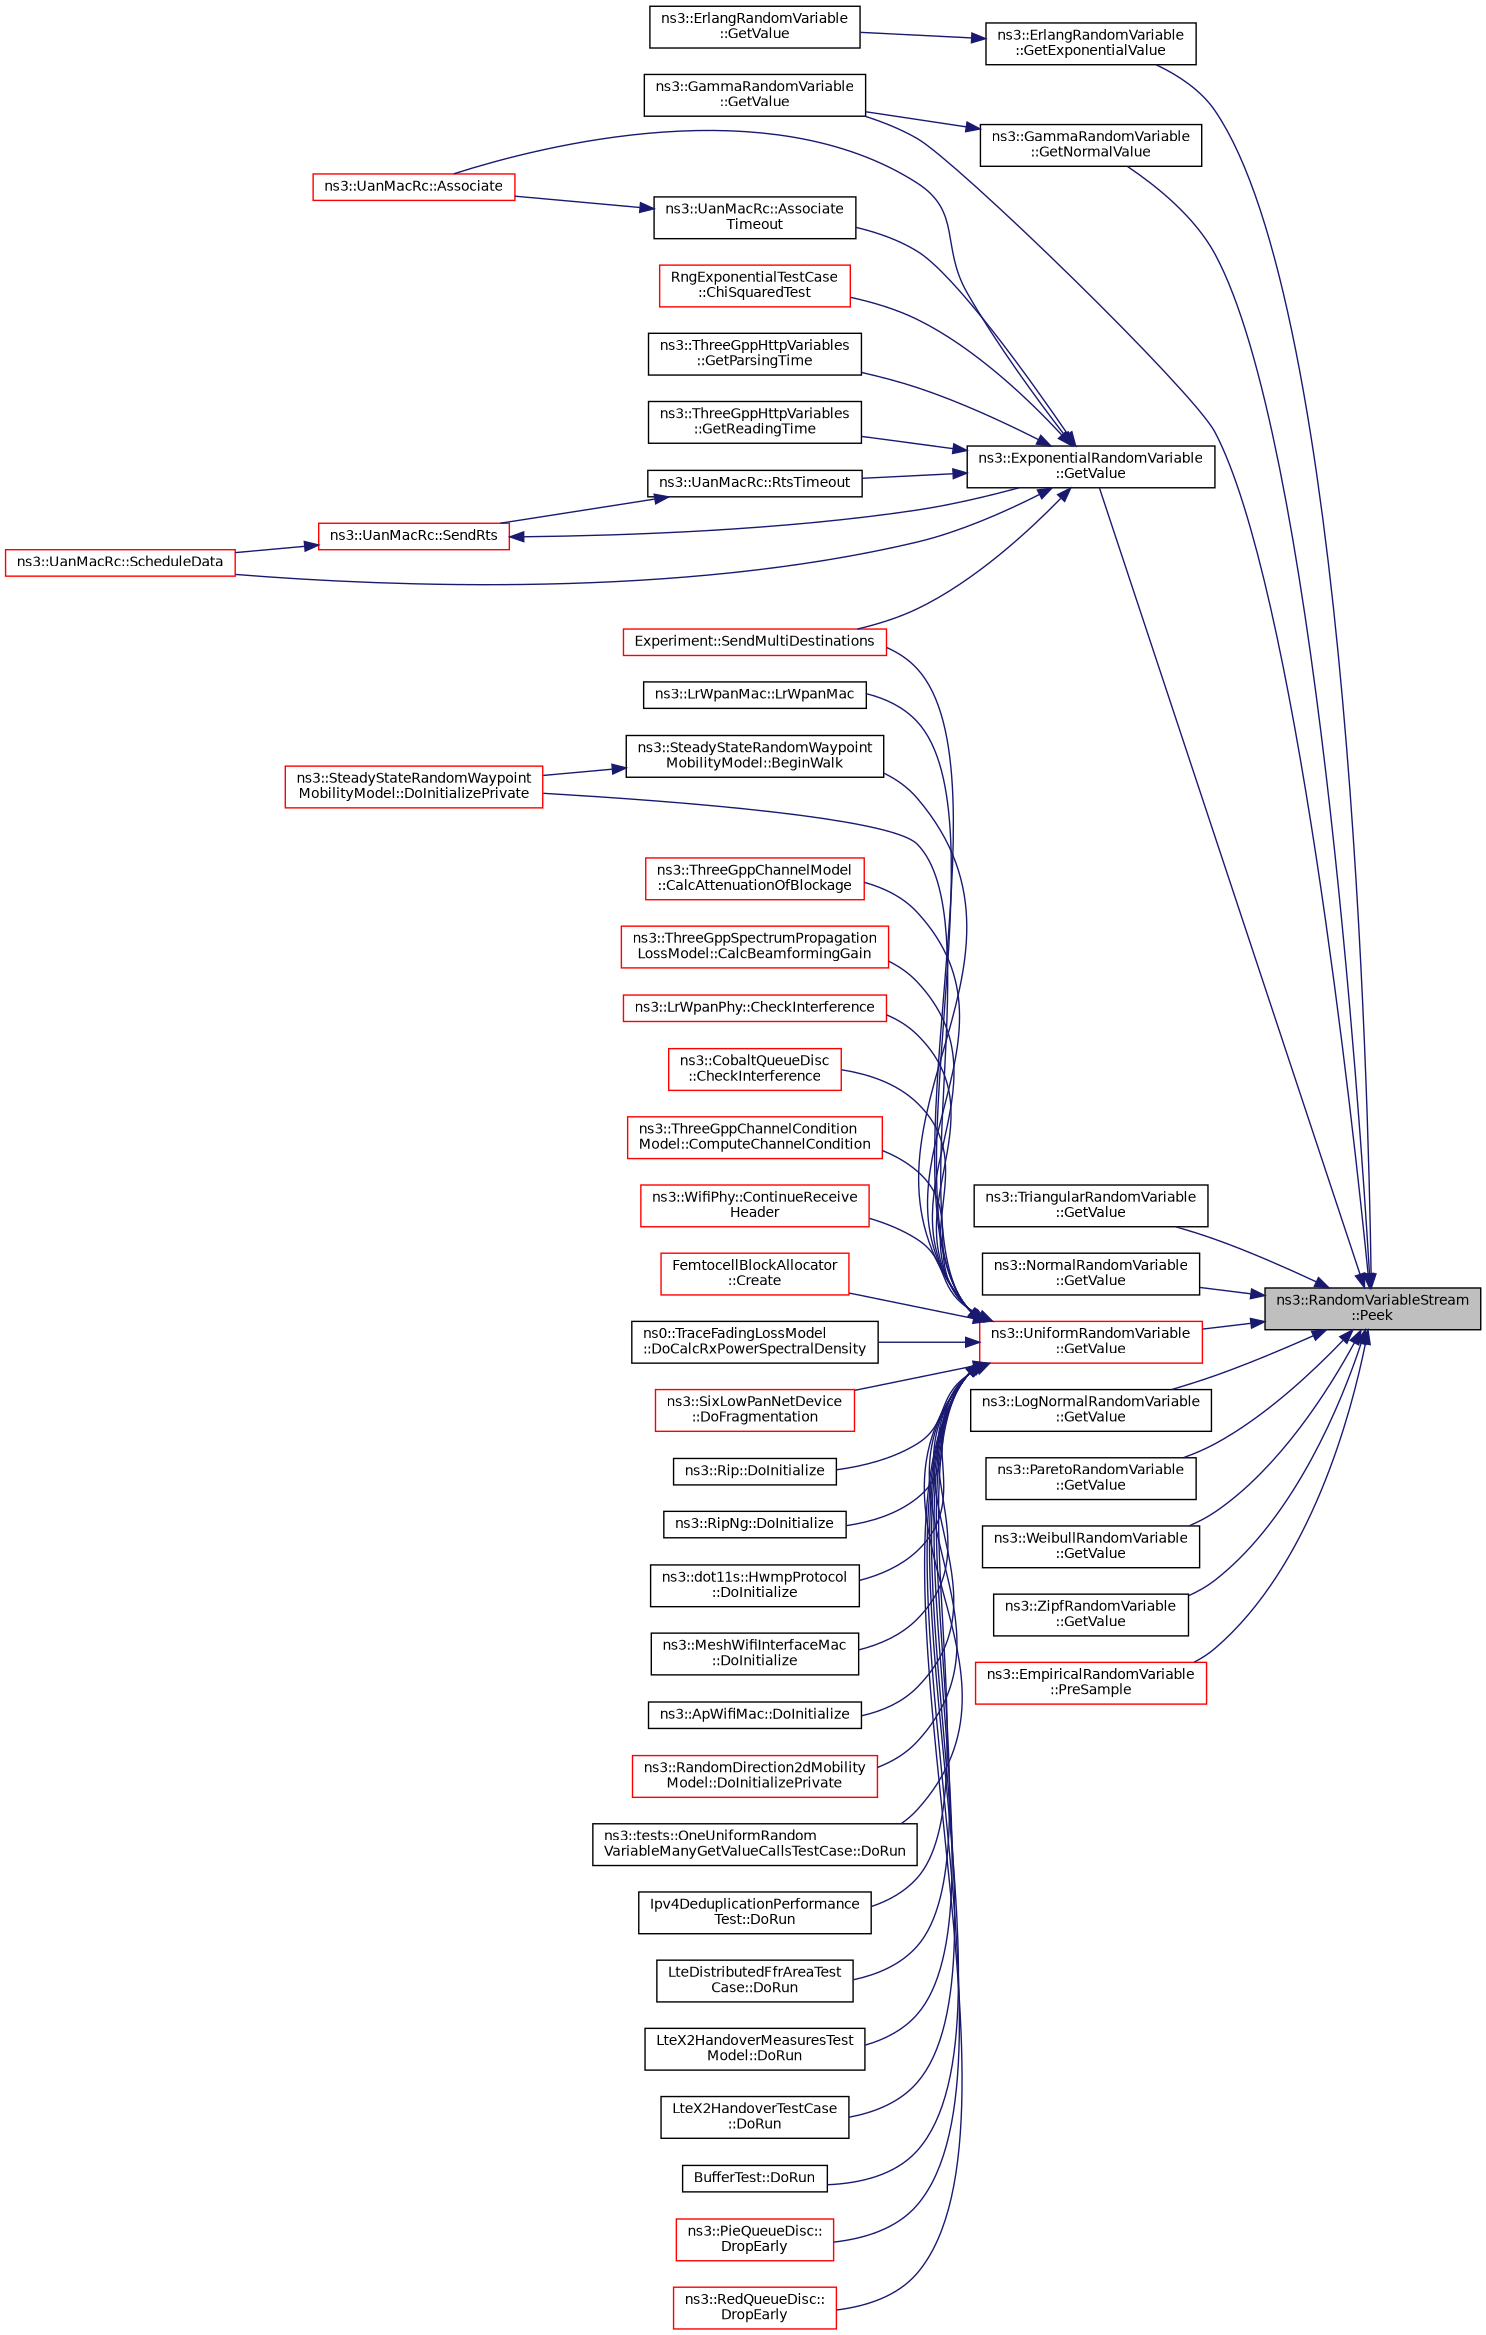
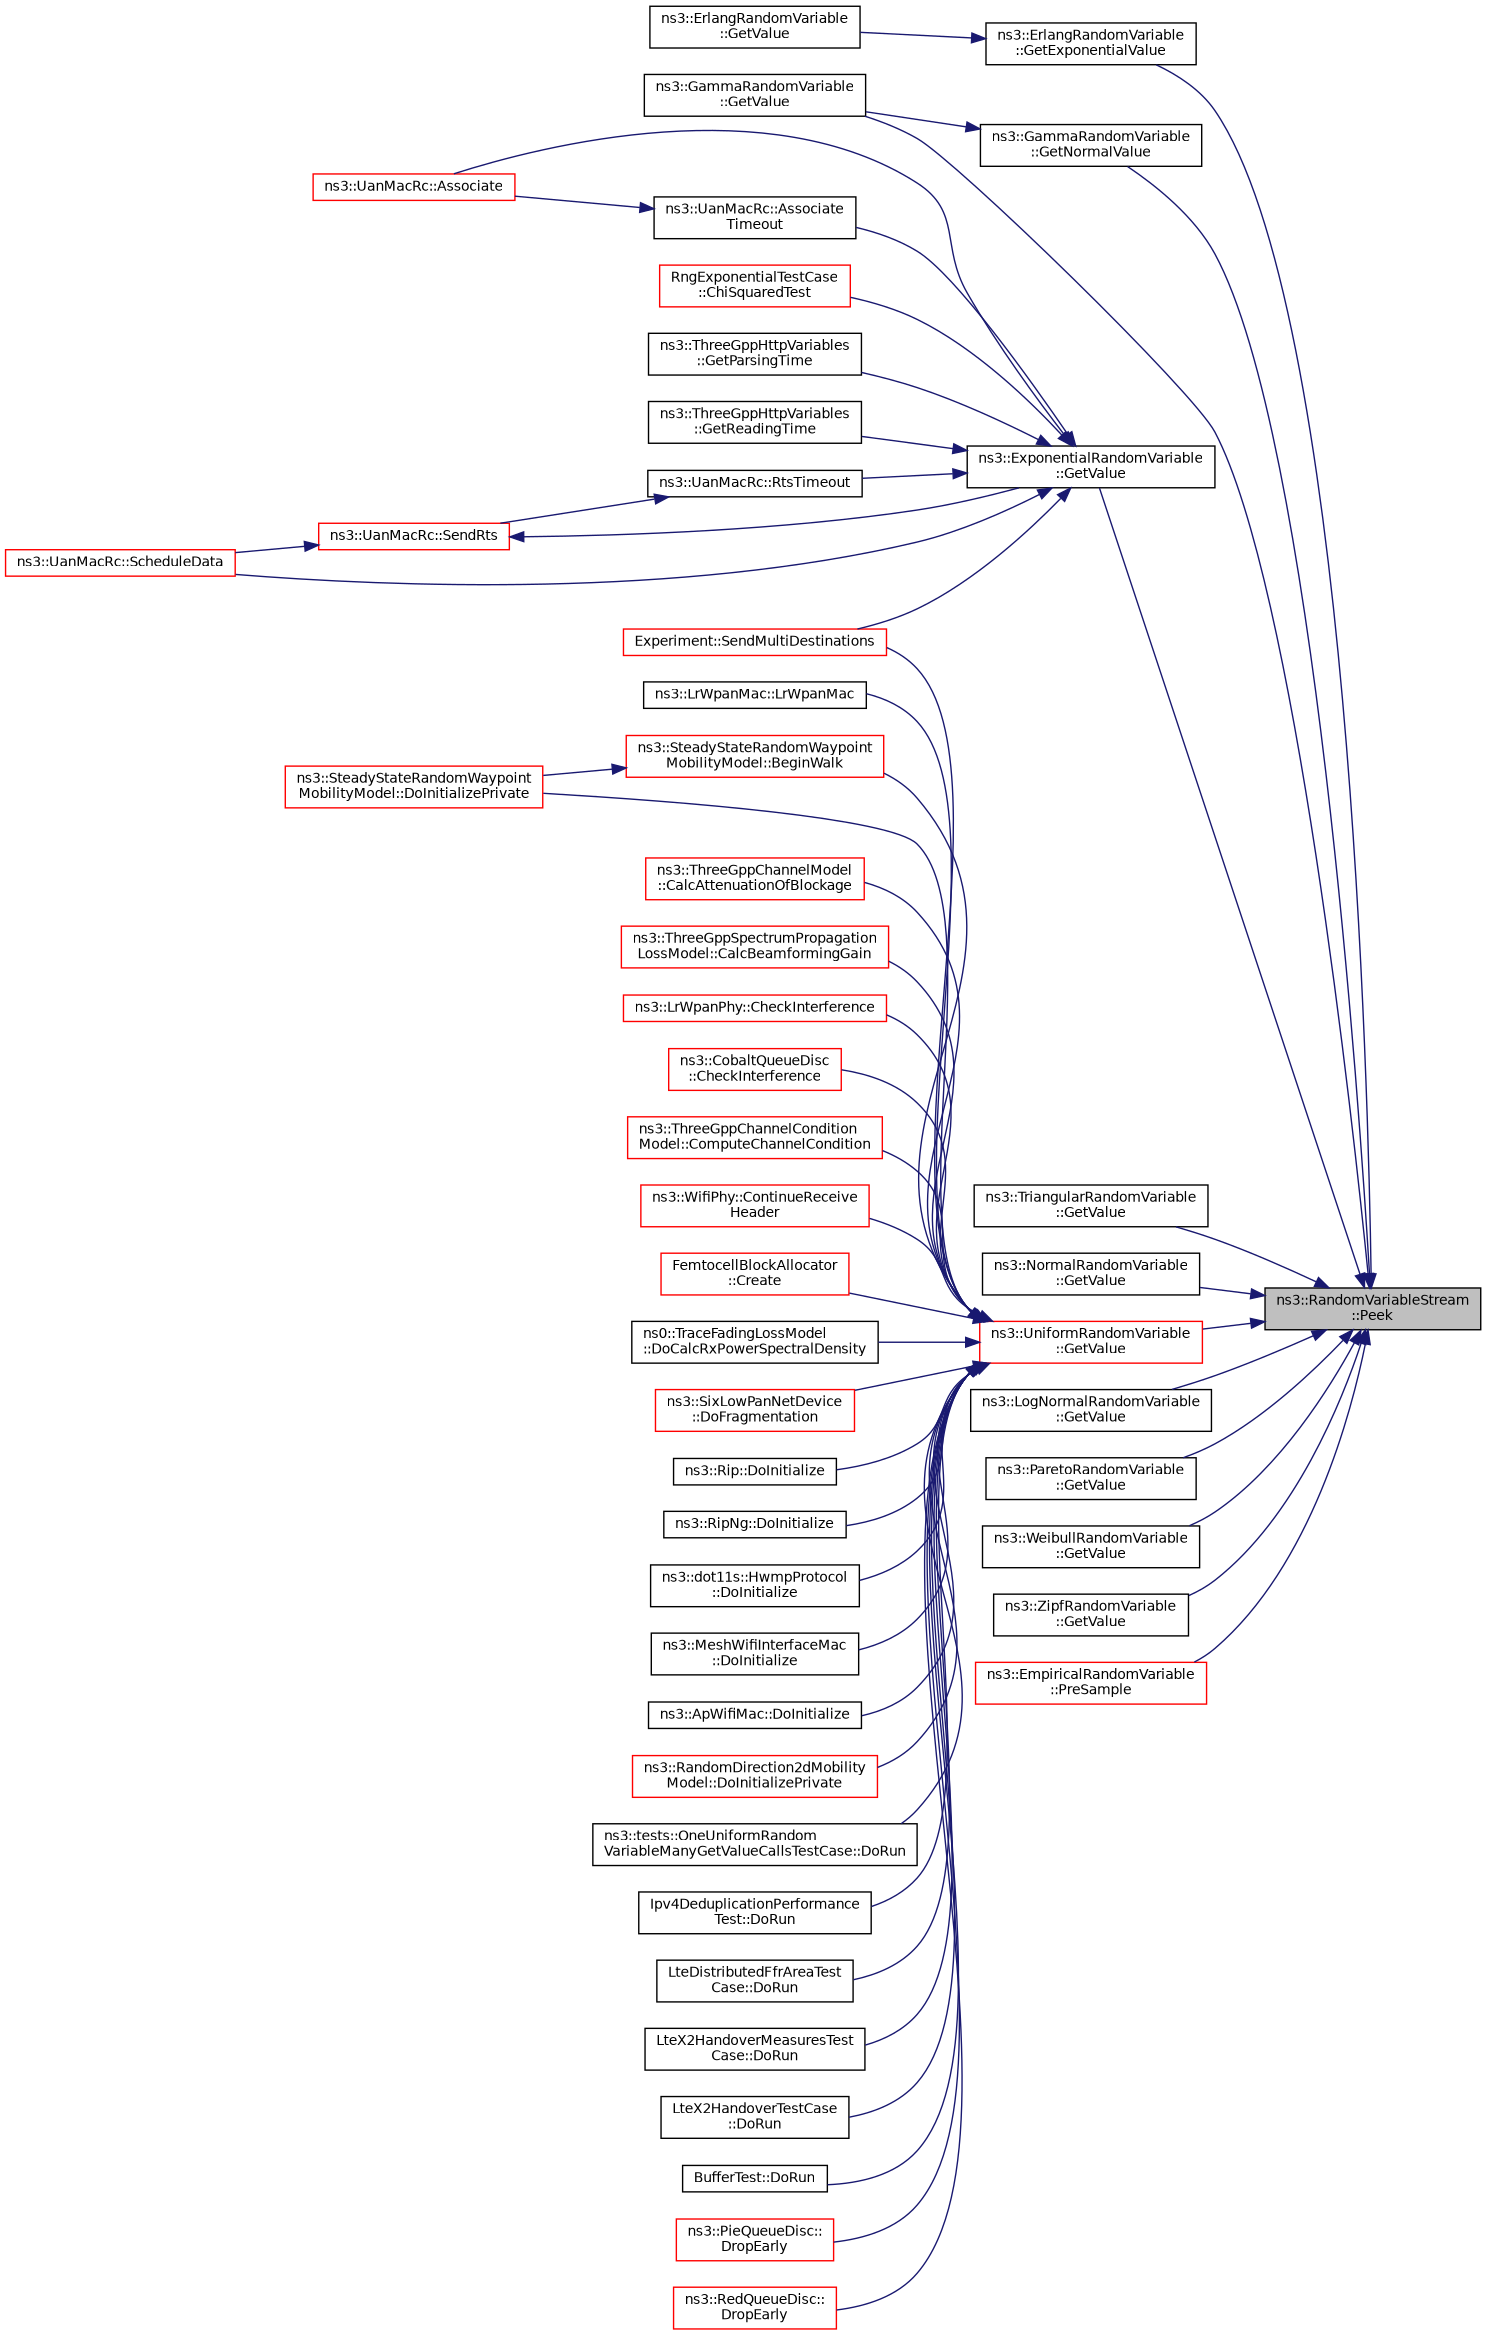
(755, 756) -> (755, 756)
(755, 2049) -> (755, 2049)
